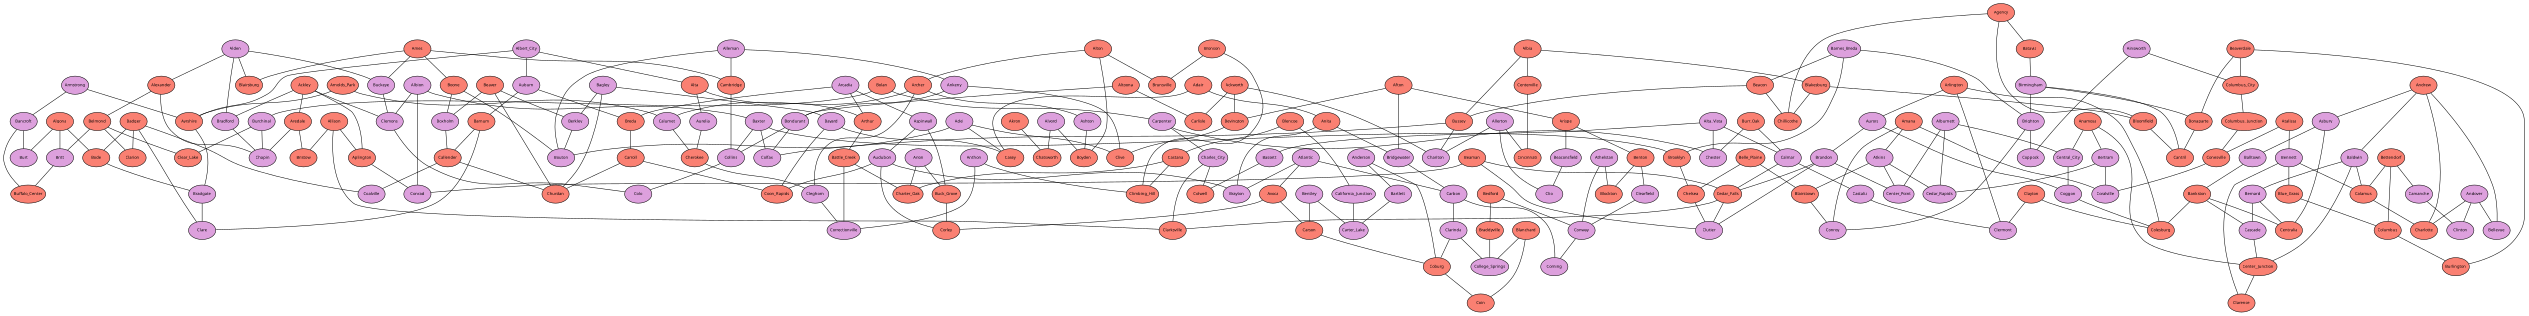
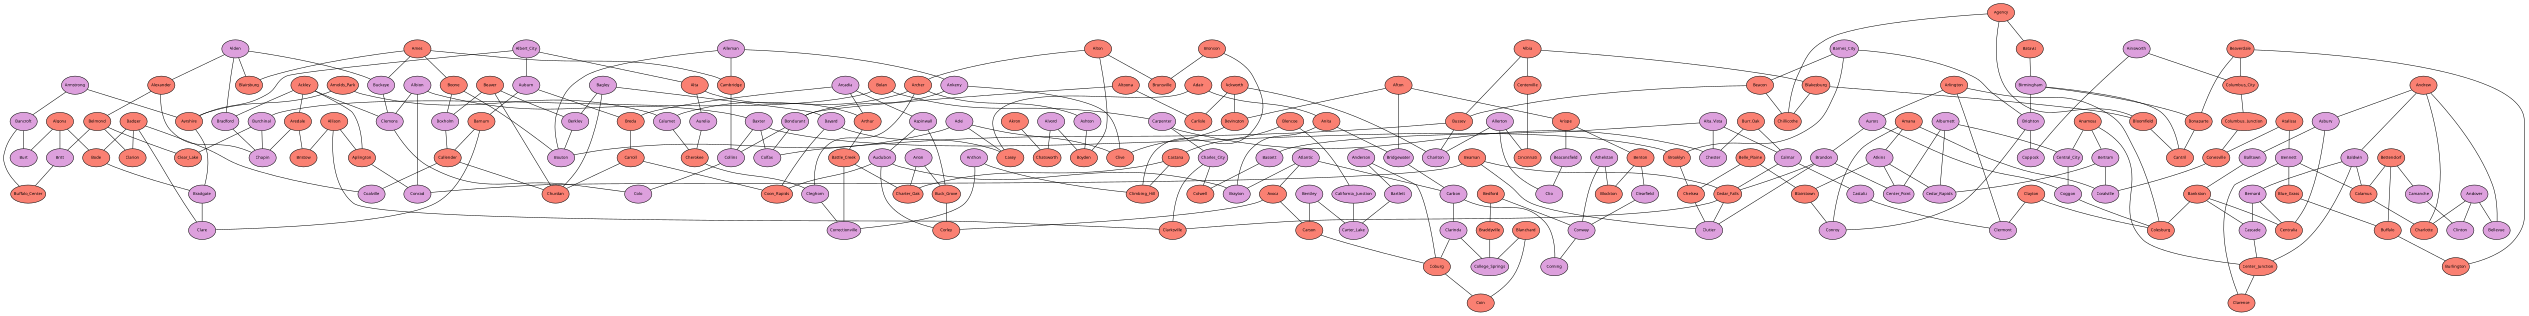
(1844, 49) -> (1844, 49)
(2388, 230) -> (2388, 230)
